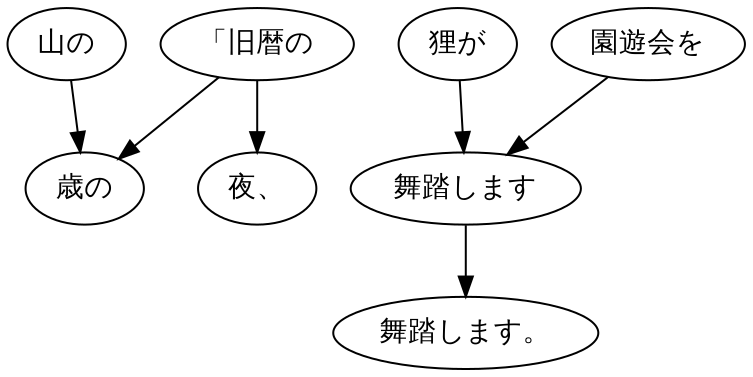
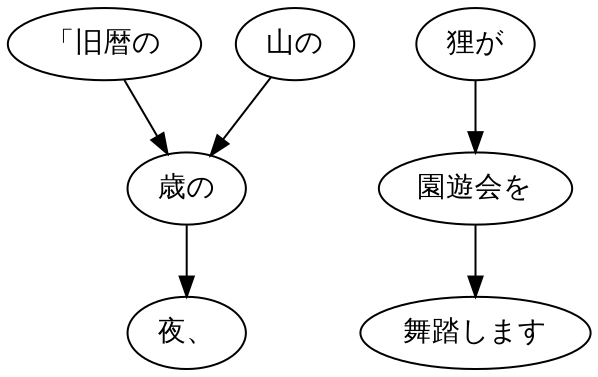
(257, 106) -> (187, 251)
(461, 106) -> (476, 106)
(466, 333) -> none
